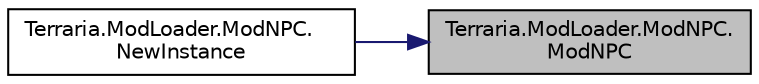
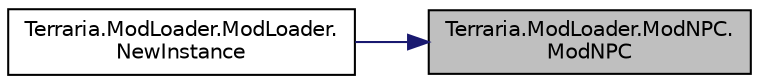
(182, 42) -> (182, 42)
